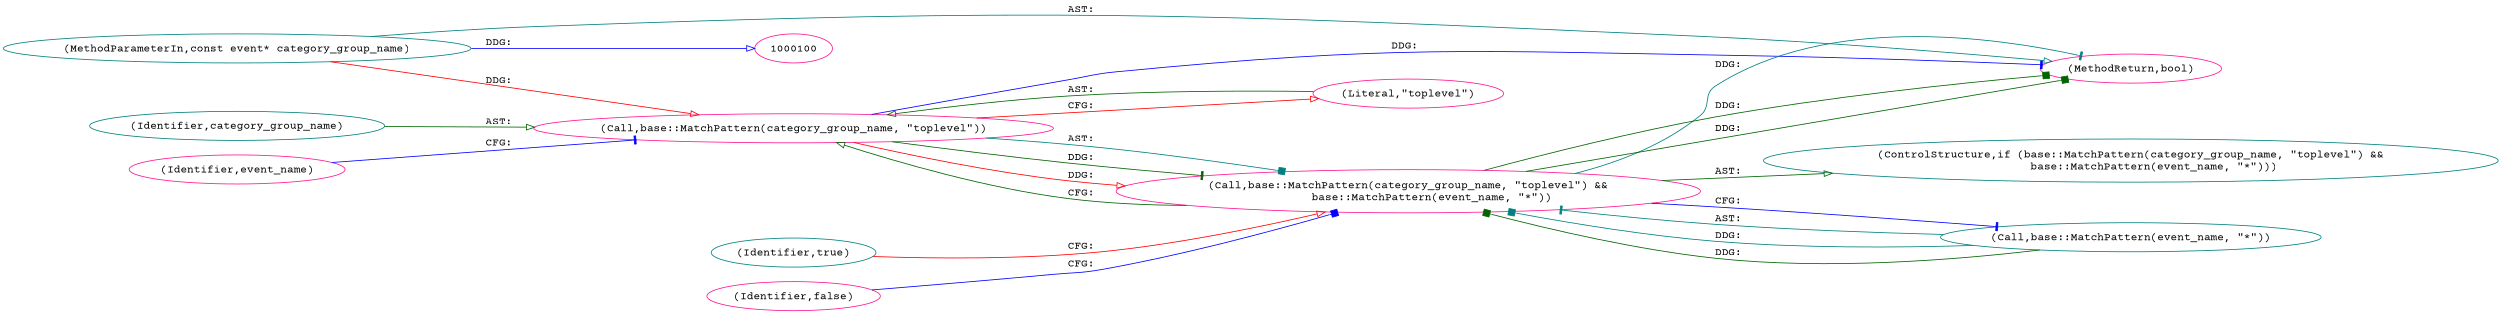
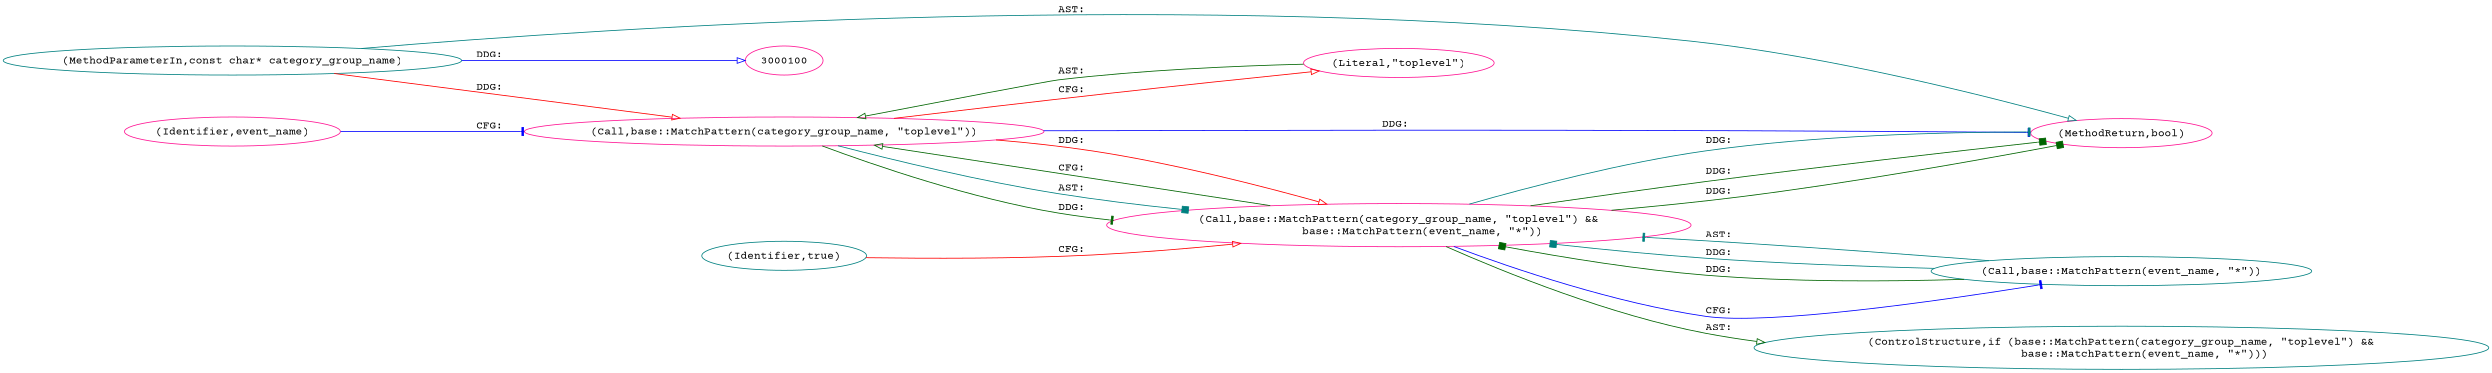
(237, 48) -> (232, 61)
(794, 48) -> (784, 61)
(237, 126) -> none
(794, 296) -> none
